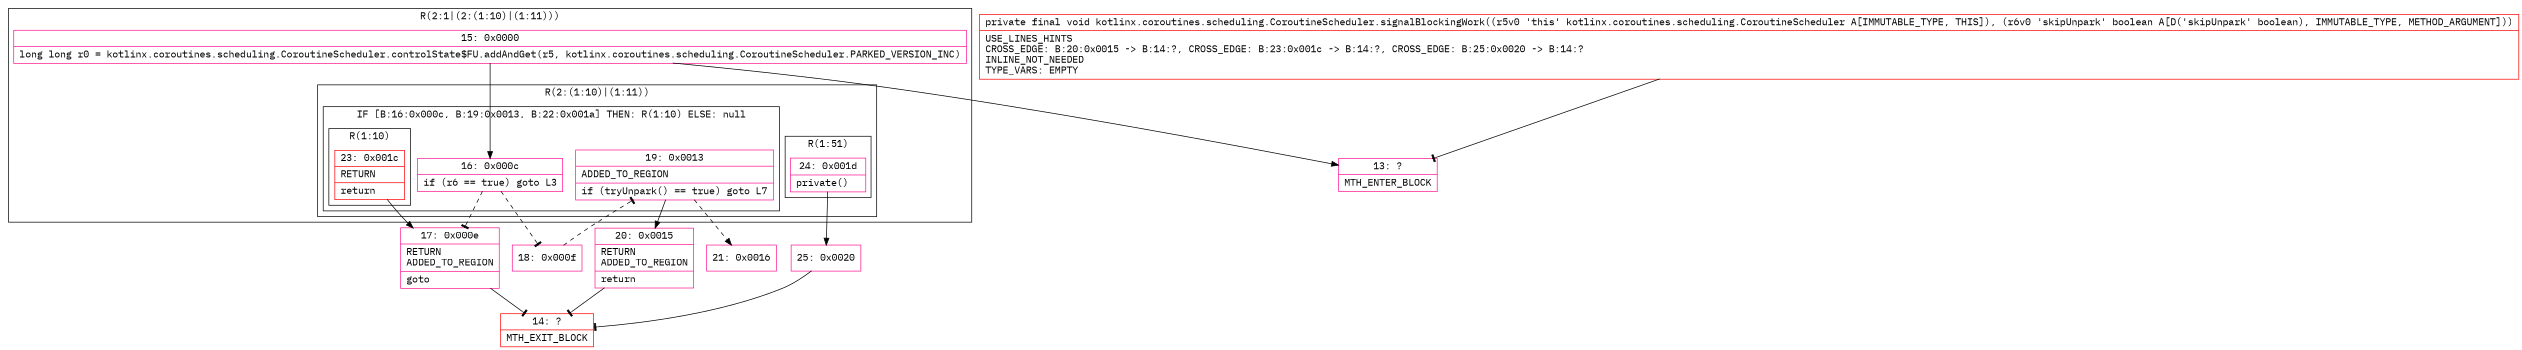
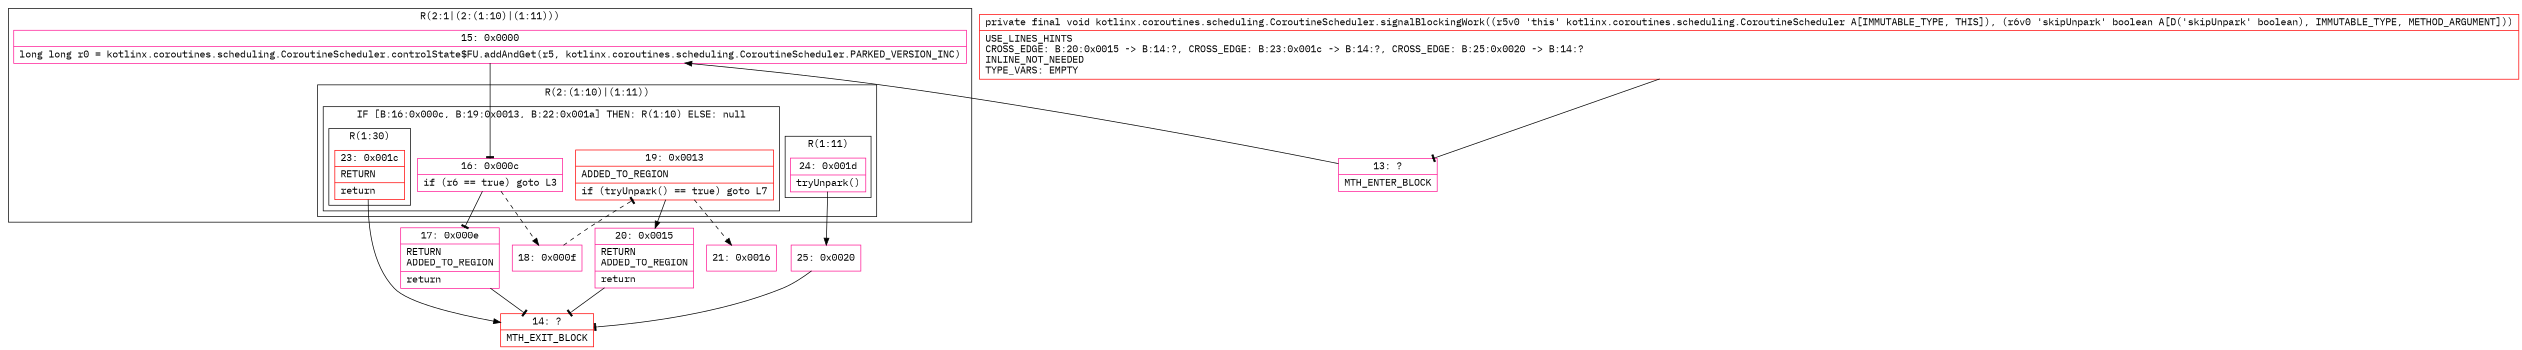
(1003, 105) -> (1017, 105)
(490, 111) -> (490, 111)
(370, 137) -> (370, 137)
(828, 144) -> (828, 144)
(675, 175) -> (675, 175)
(822, 183) -> (828, 183)
(475, 206) -> (475, 206)
(512, 207) -> (512, 207)
(397, 212) -> (399, 292)
(418, 280) -> (424, 280)
